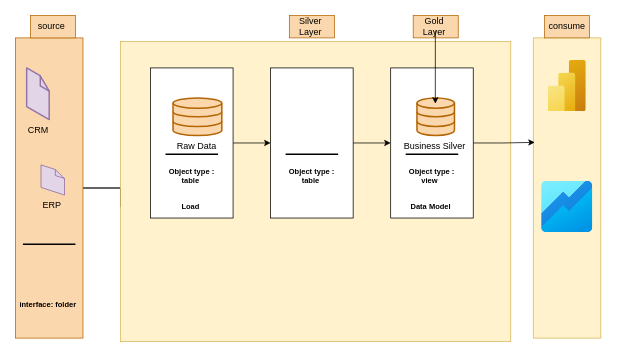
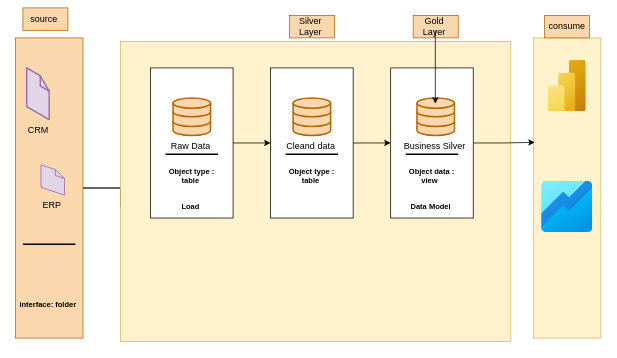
(53, 27) -> (45, 19)
(197, 117) -> (192, 117)
none -> (312, 117)
(432, 176) -> (432, 176)
